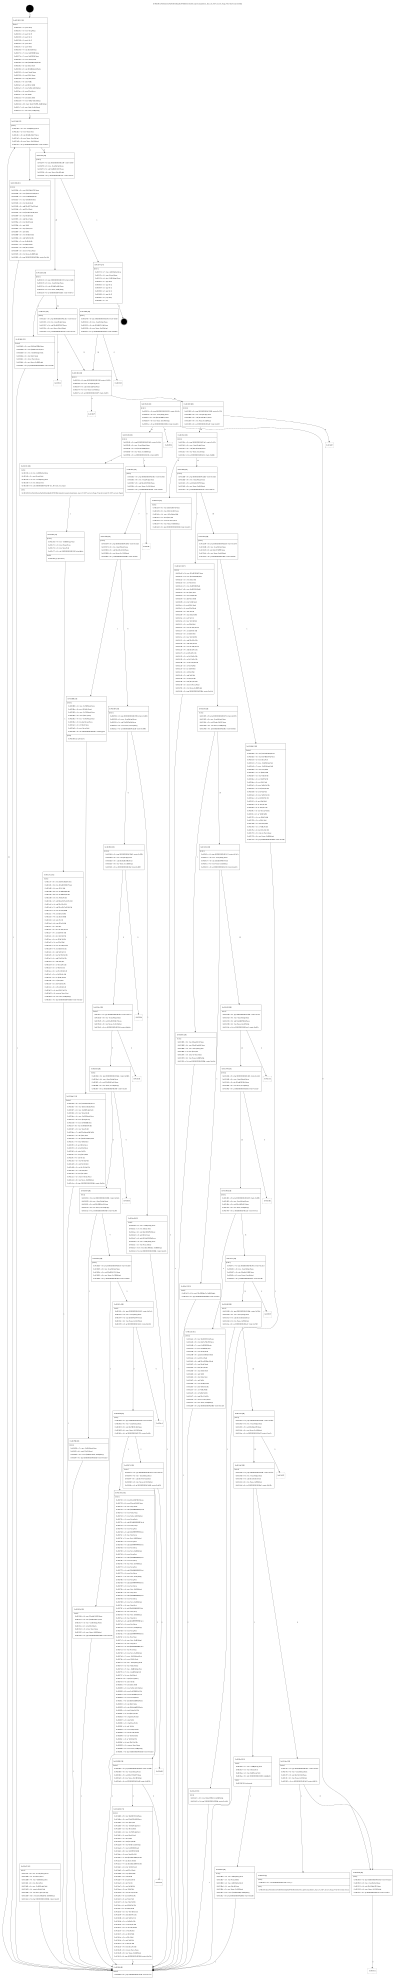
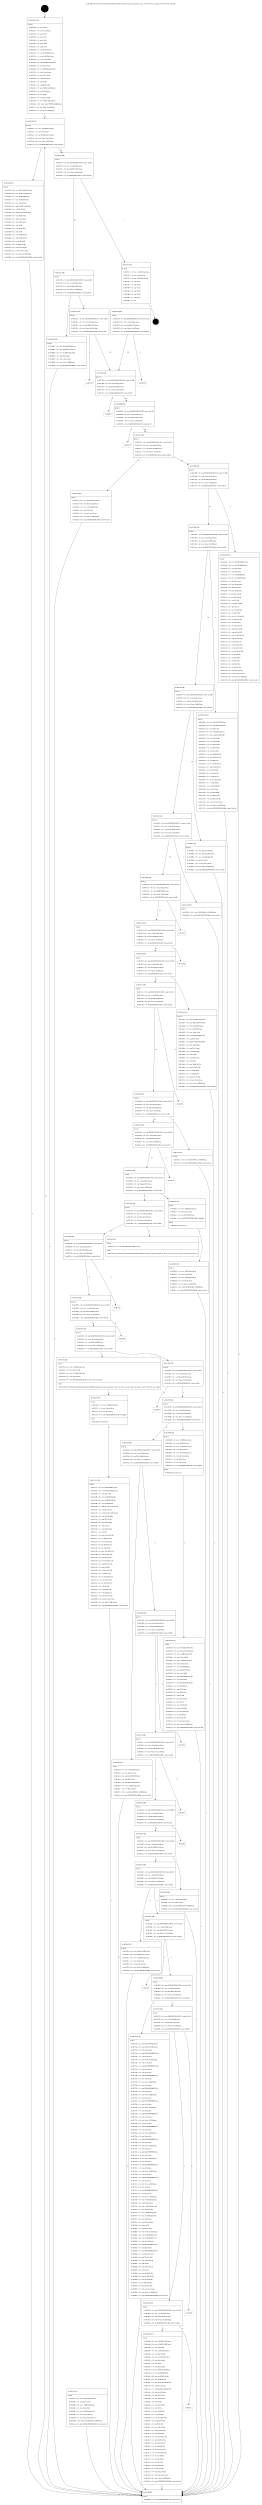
(322, 1090) -> (87, 1277)
